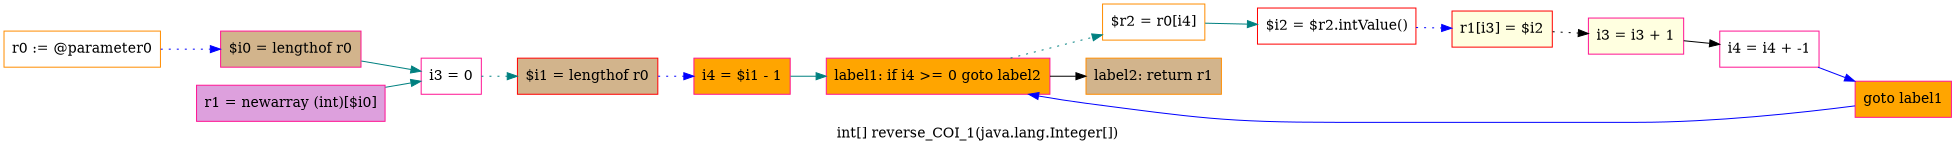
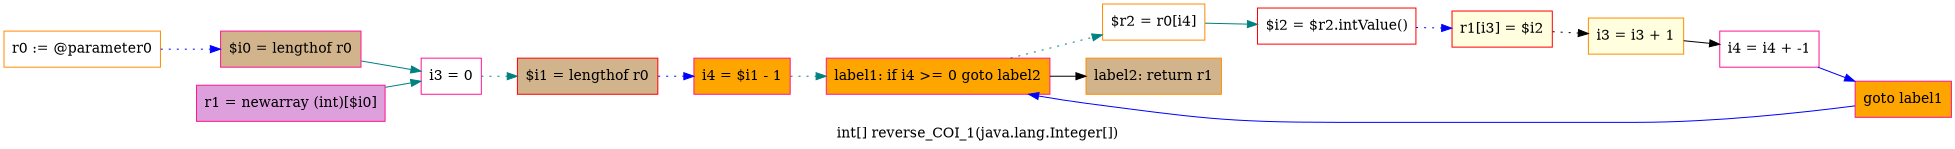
(1636, 36) -> (1636, 36)
(803, 76) -> (803, 76)
